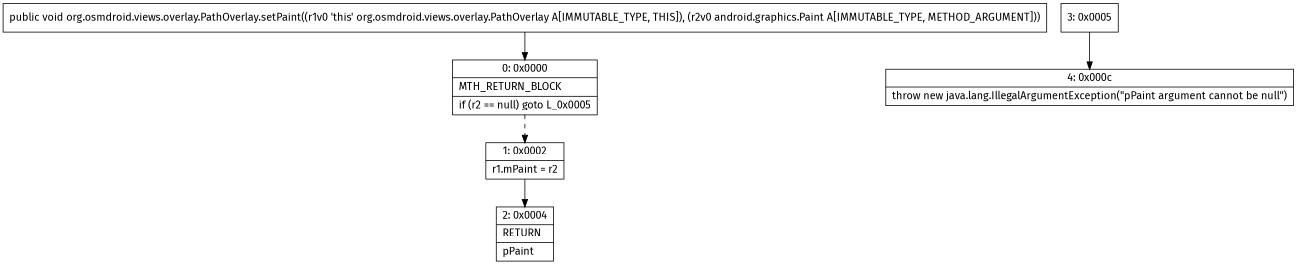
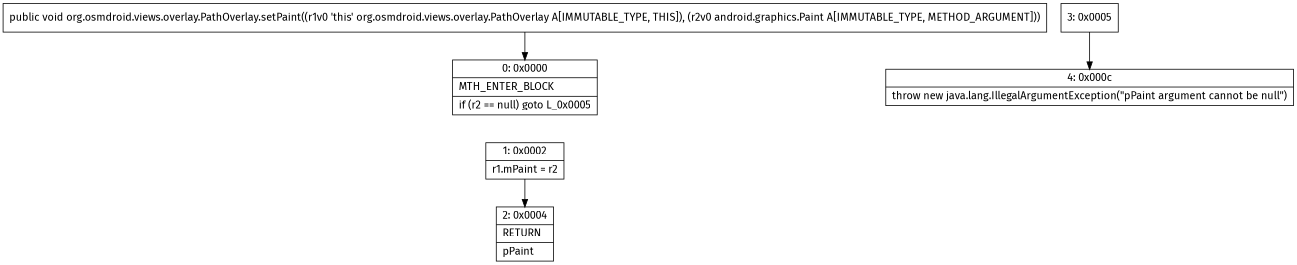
(510, 87) -> (507, 87)
(525, 125) -> none
